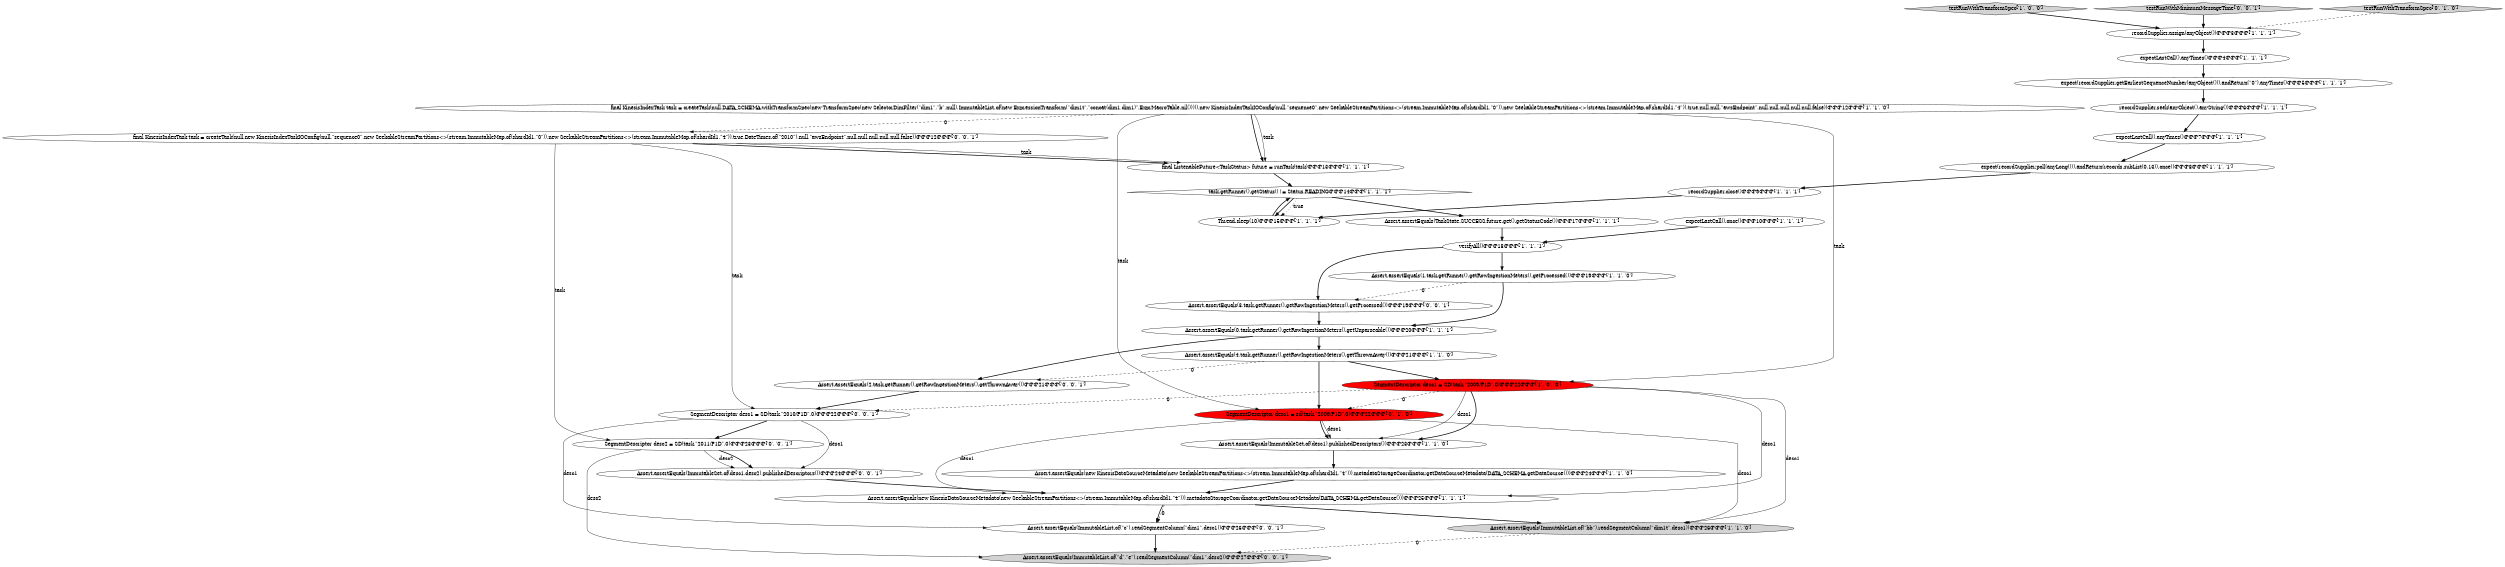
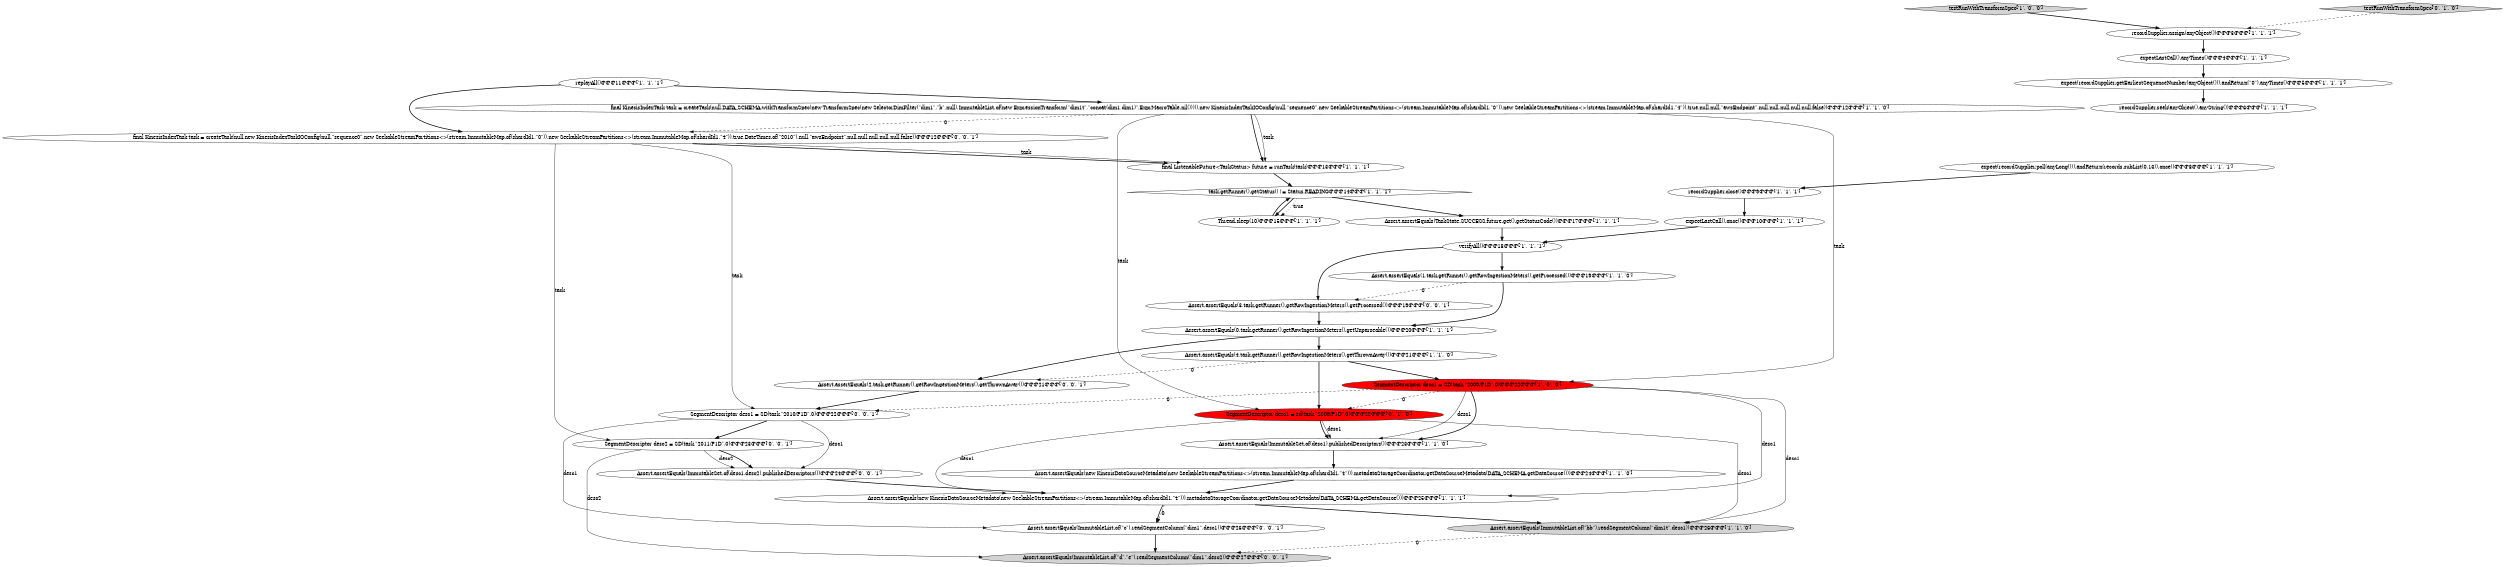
(2203, 9) -> none
none -> (619, 83)
(2179, 138) -> none
(1502, 206) -> (1744, 205)
